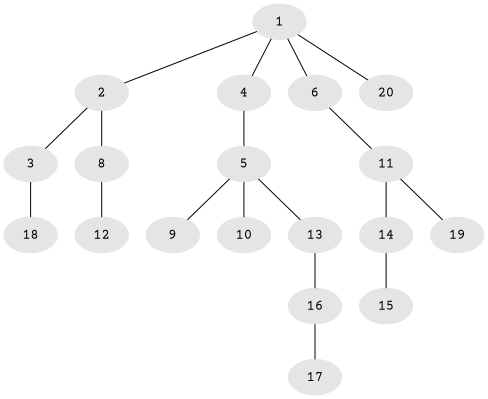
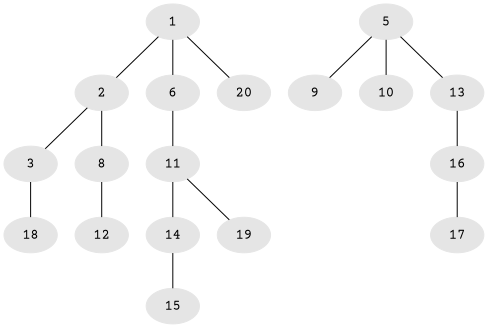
(244, 93) -> none
